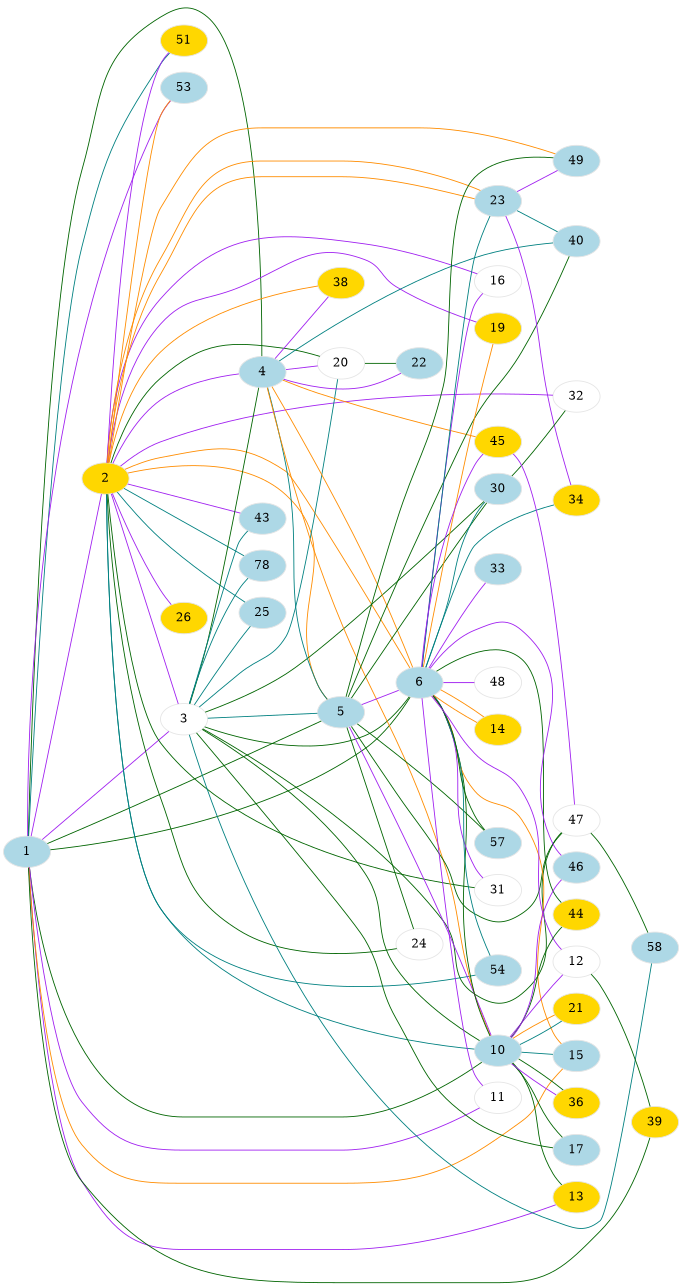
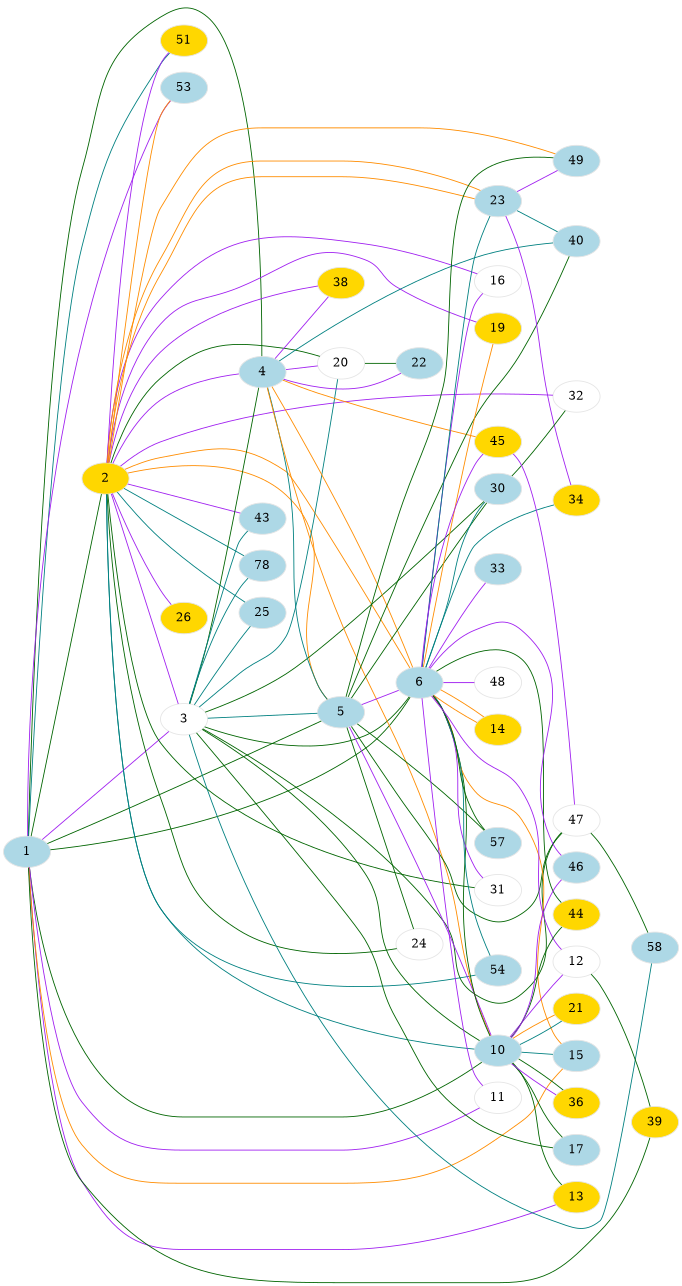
(180, 336) -> (180, 336)
(66, 665) -> (66, 665)
